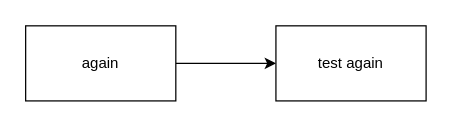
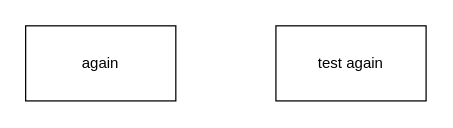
(222, 63) -> none
